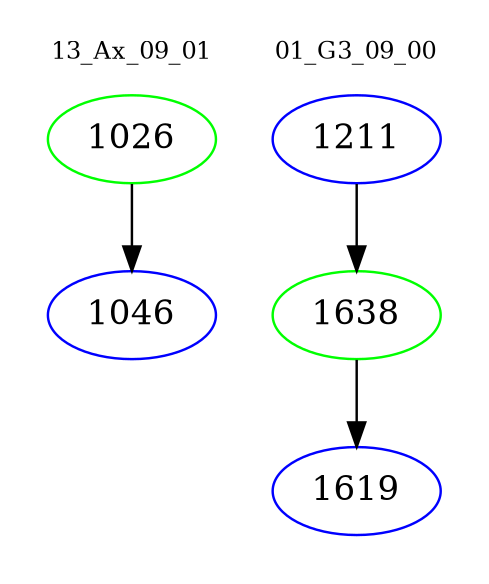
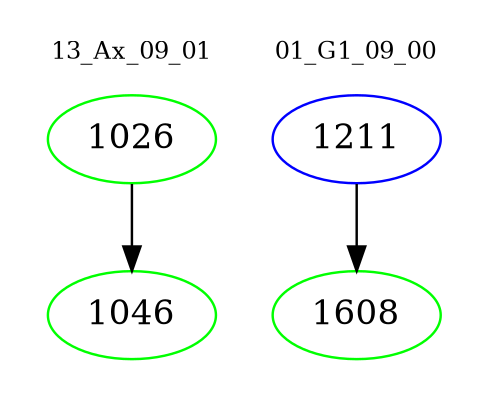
(357, 53) -> (357, 53)
(132, 315) -> (132, 315)
(357, 315) -> (357, 315)
(357, 491) -> none
